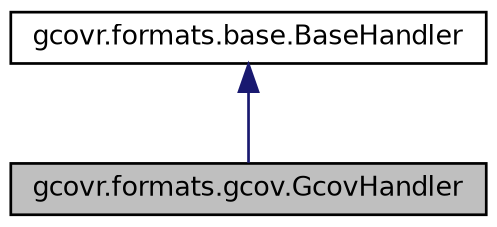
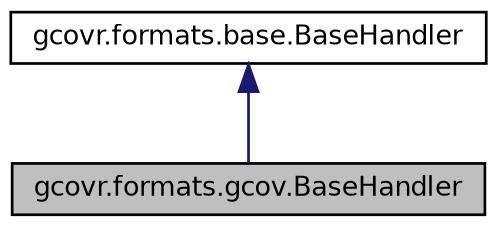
(249, 189) -> (249, 189)
